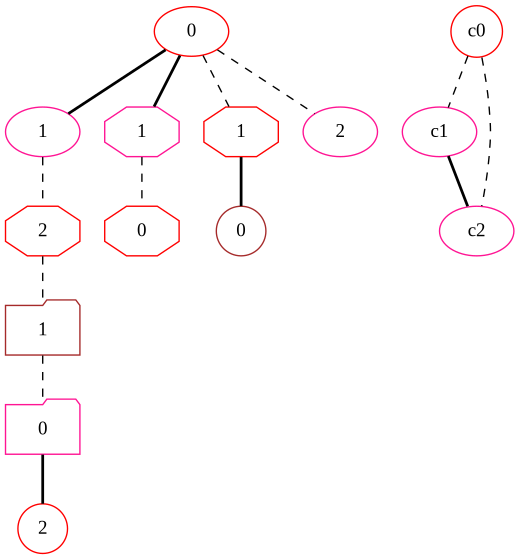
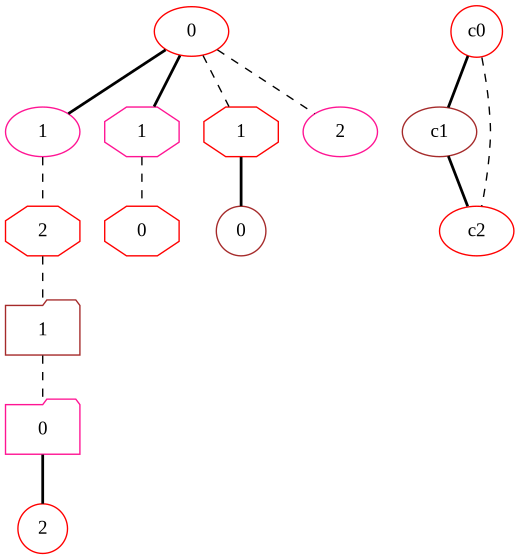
(458, 82) -> (458, 82)
(440, 132) -> (440, 132)
(477, 231) -> (477, 231)
